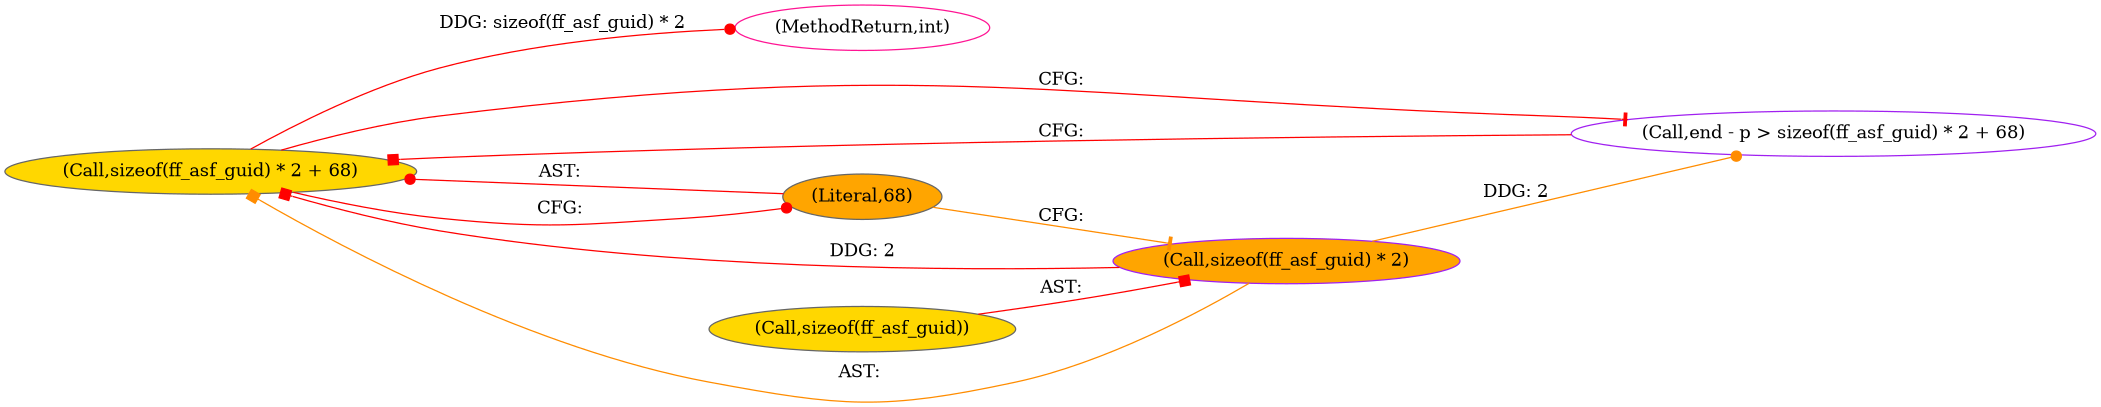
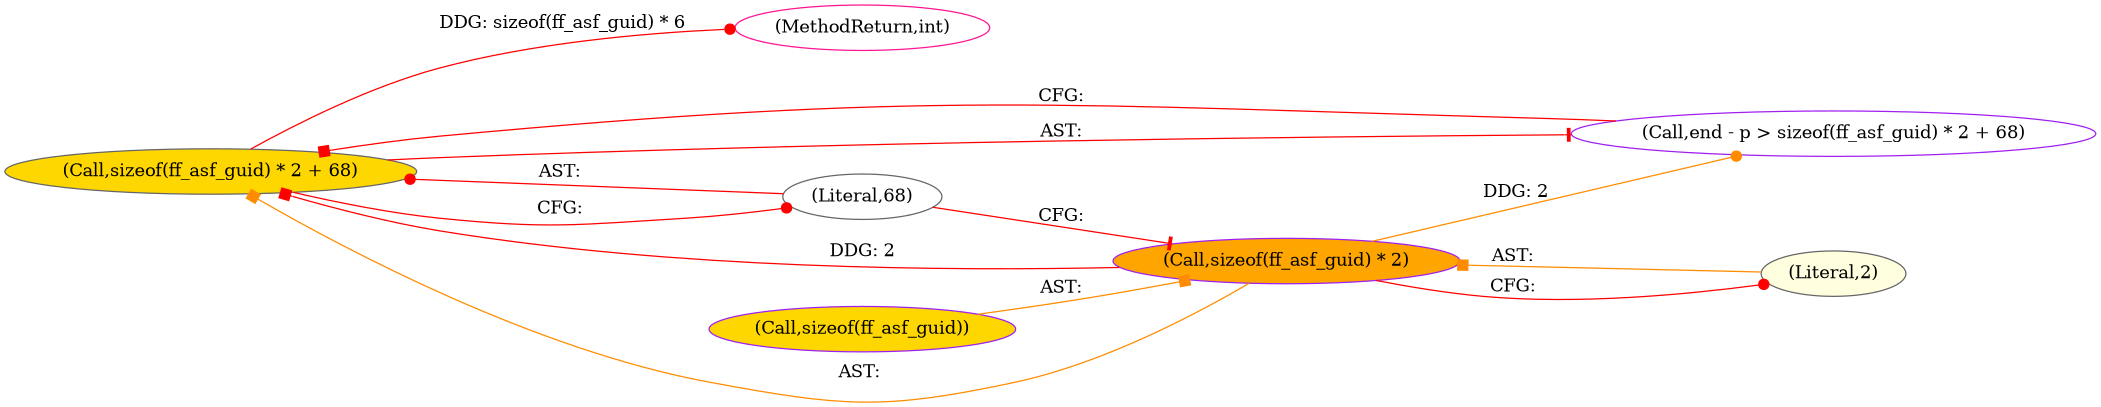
(563, 23) -> (563, 23)
(1064, 80) -> (1064, 132)
(862, 197) -> (862, 197)
(1049, 225) -> (1049, 225)
none -> (1834, 274)
(1078, 300) -> (1078, 300)
(862, 329) -> (862, 329)
